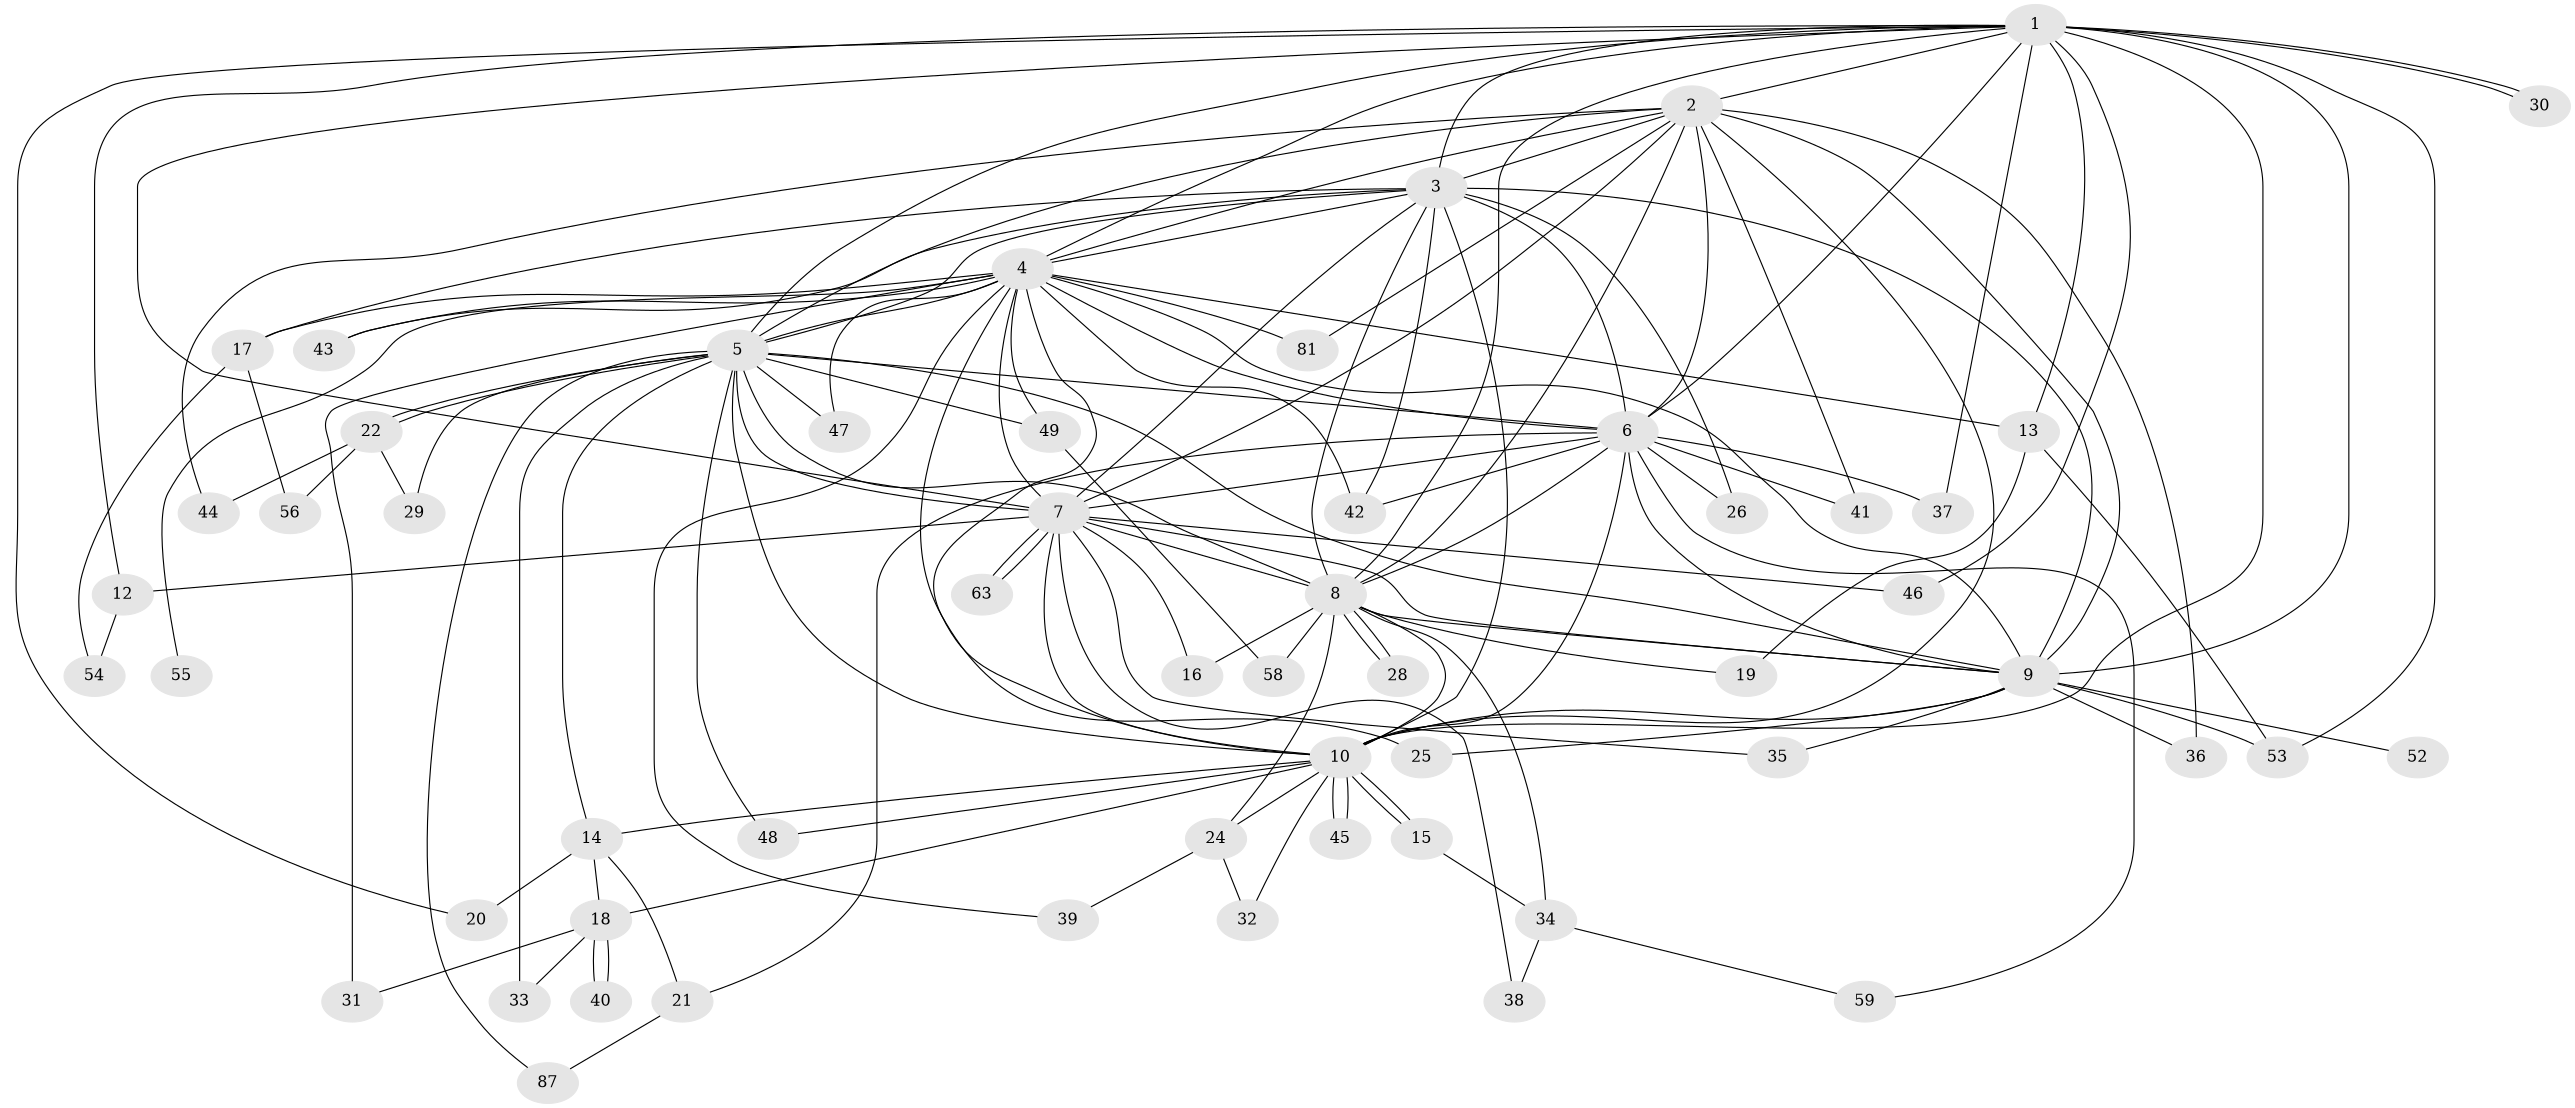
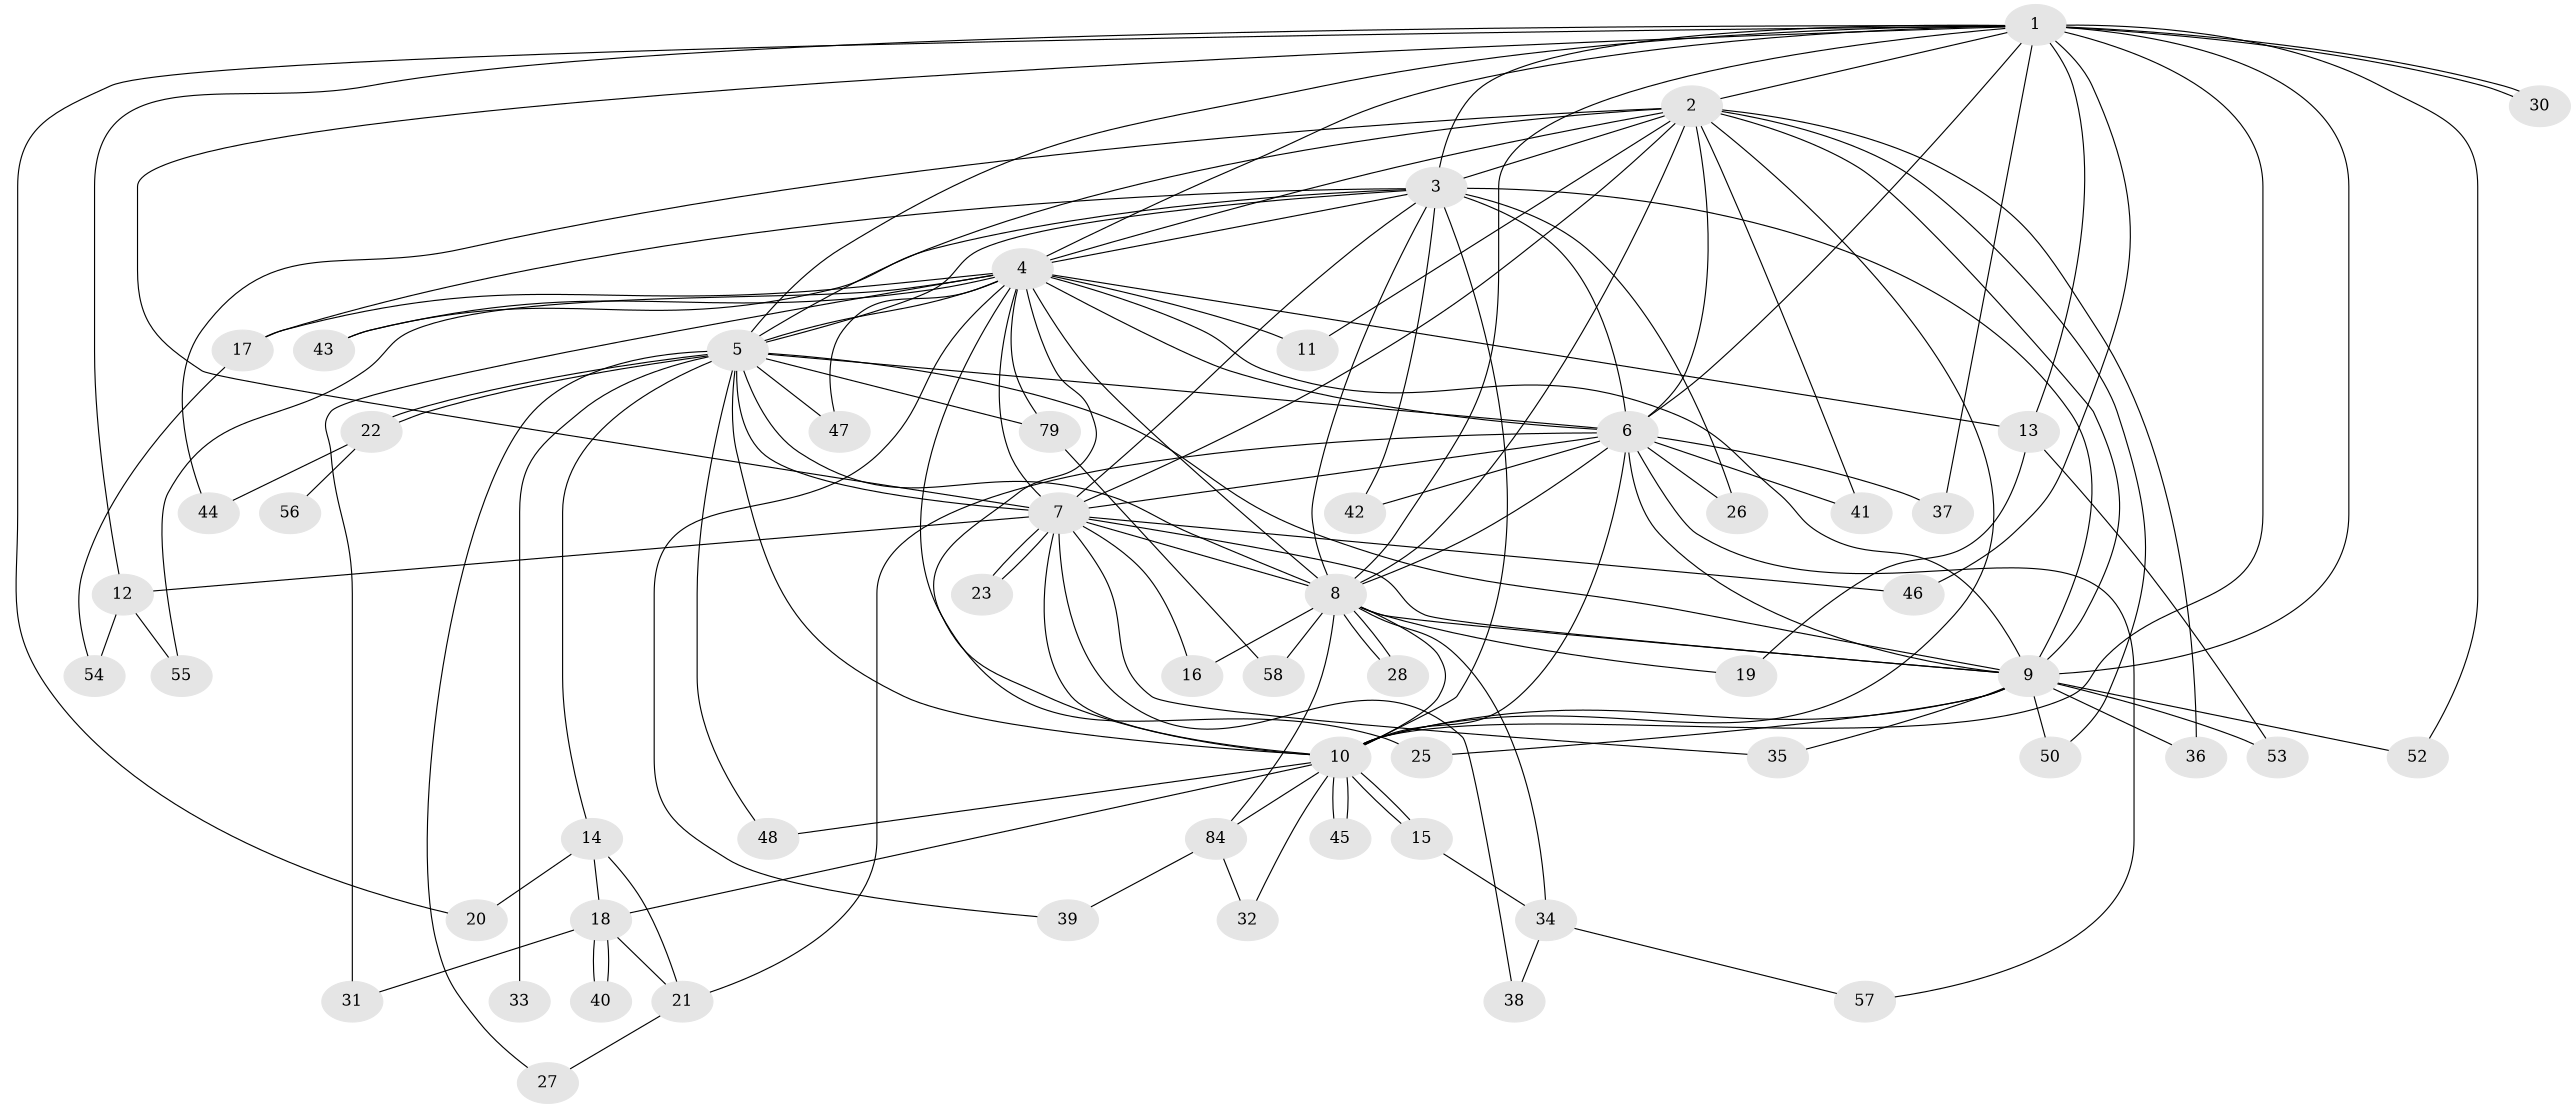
(2435, 282) -> (2478, 231)
(1308, 350) -> (1308, 350)
(1214, 387) -> (1142, 423)
(266, 432) -> none
(1050, 432) -> (1050, 432)
(415, 513) -> none
(982, 595) -> (982, 595)
none -> (152, 635)
none -> (2050, 757)
(965, 793) -> none
(1216, 839) -> (1216, 839)
(560, 961) -> (642, 961)
(1865, 1002) -> (1865, 1002)
(548, 1083) -> (548, 1083)
